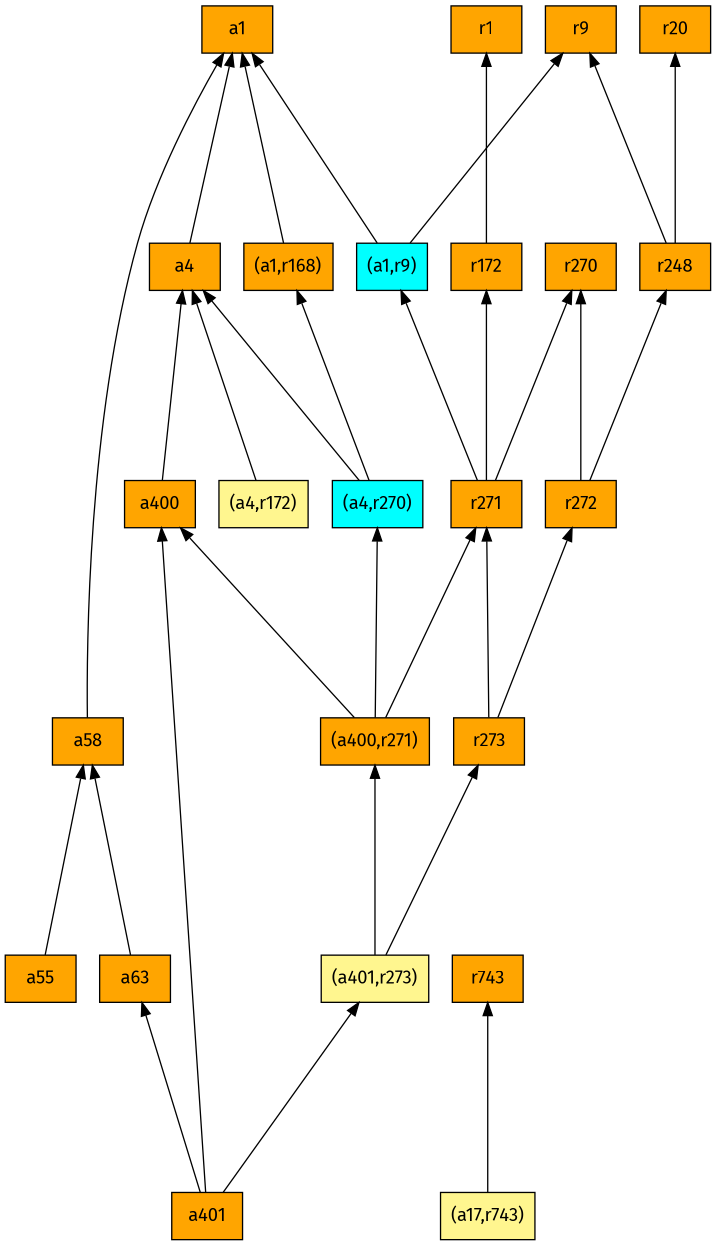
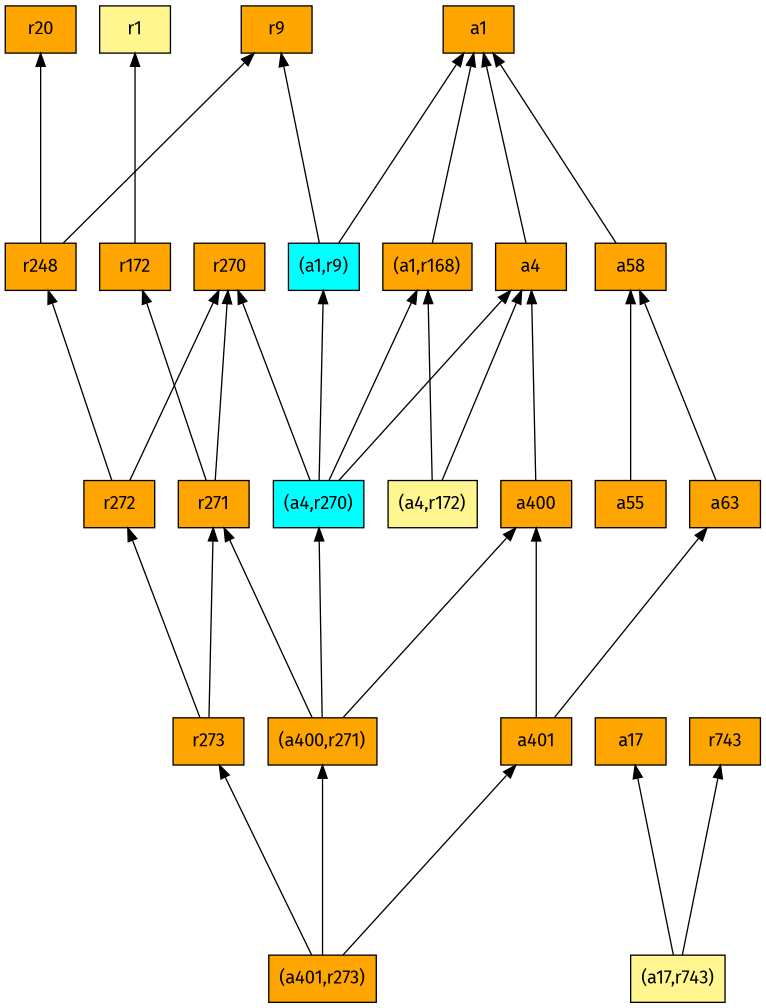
(486, 30) -> (135, 30)
none -> (276, 392)
none -> (430, 392)
(442, 392) -> (321, 392)
none -> (631, 741)
(375, 979) -> (323, 979)
(287, 1103) -> (425, 865)
